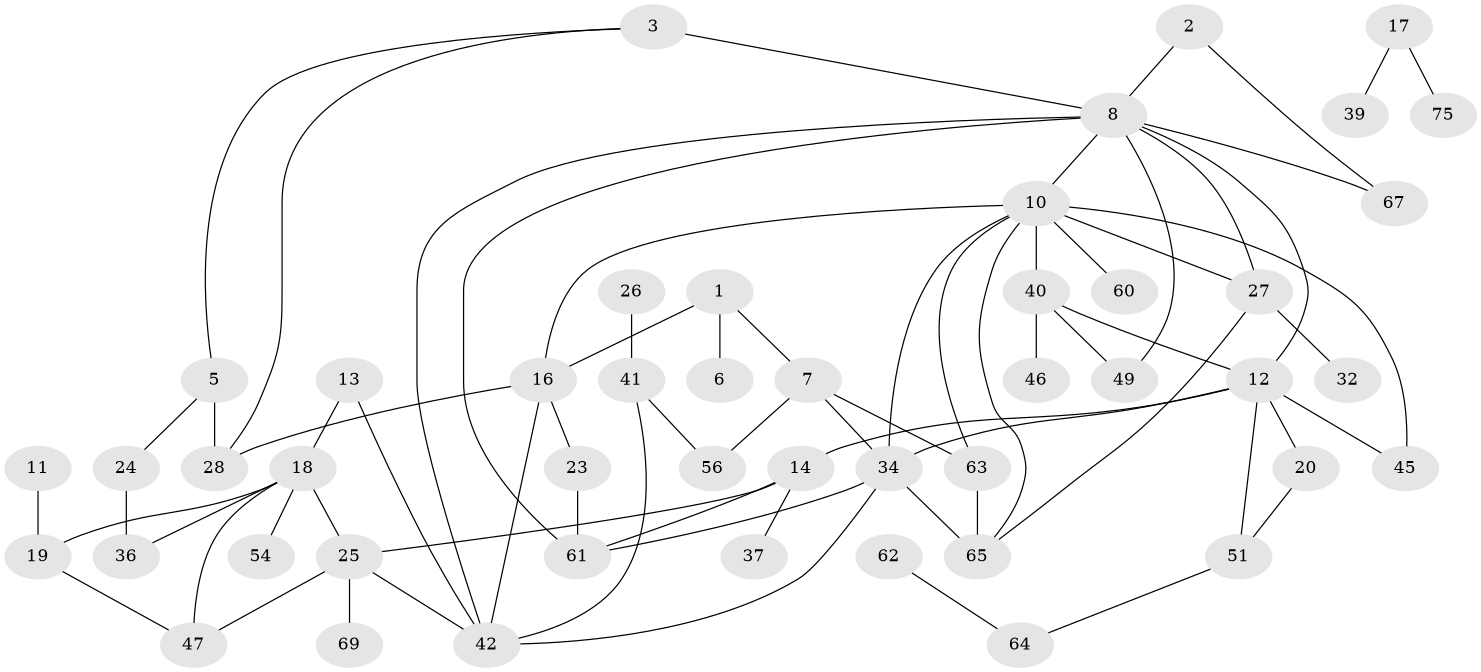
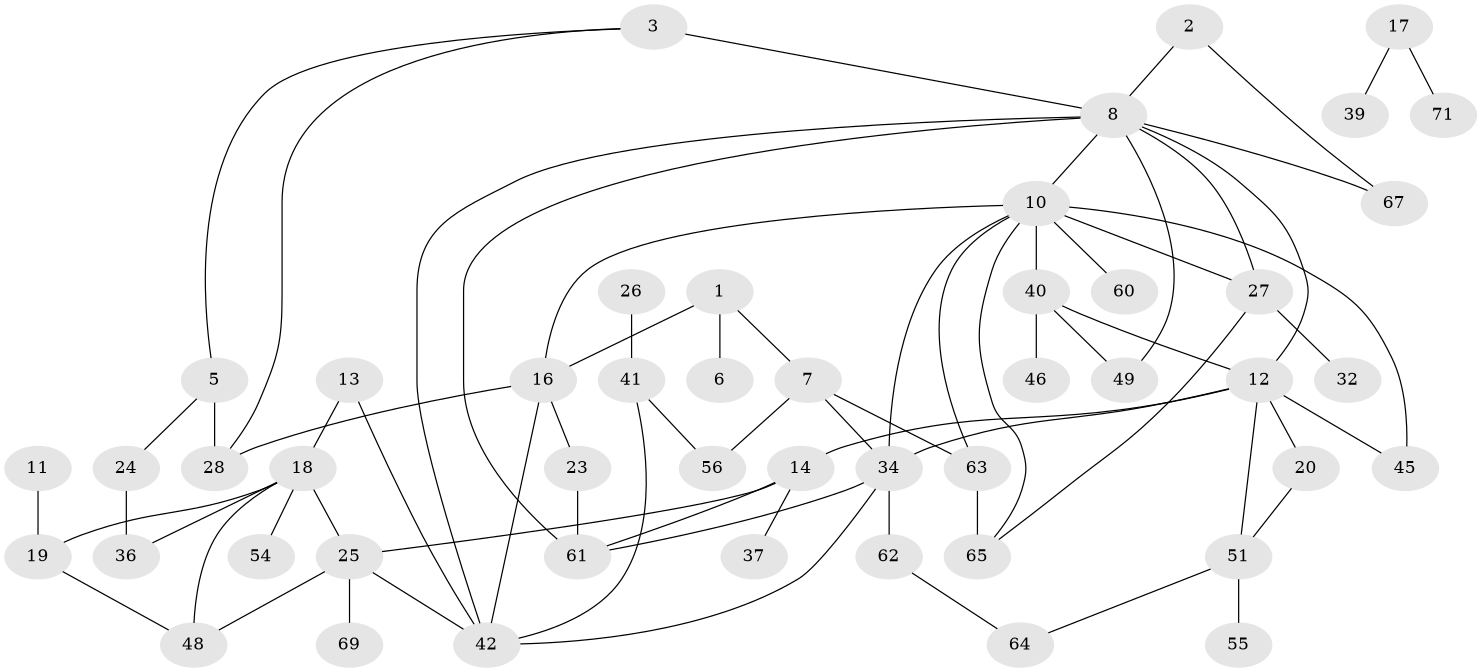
(1443, 115) -> (1443, 115)
(933, 512) -> (889, 513)
(194, 645) -> (194, 645)
none -> (1239, 645)
